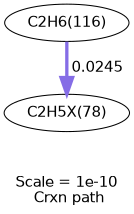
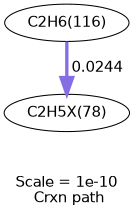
(95, 68) -> (95, 68)
